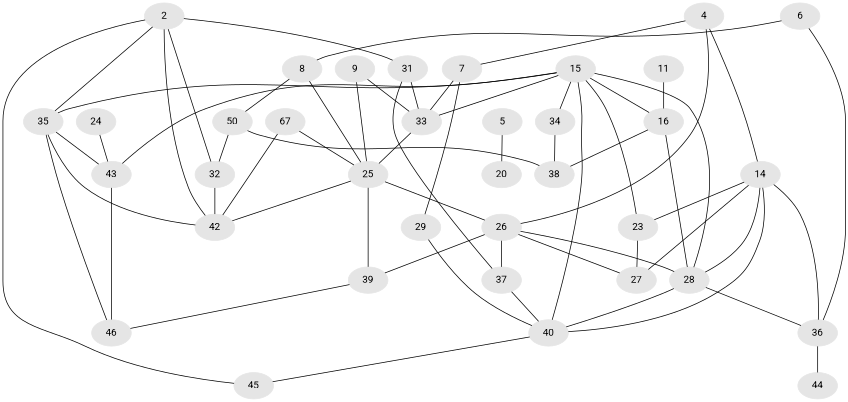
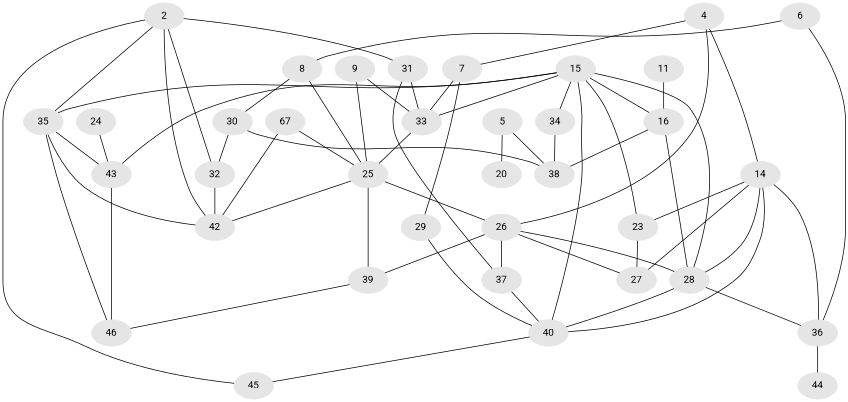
(232, 122) -> (232, 122)
none -> (528, 148)
